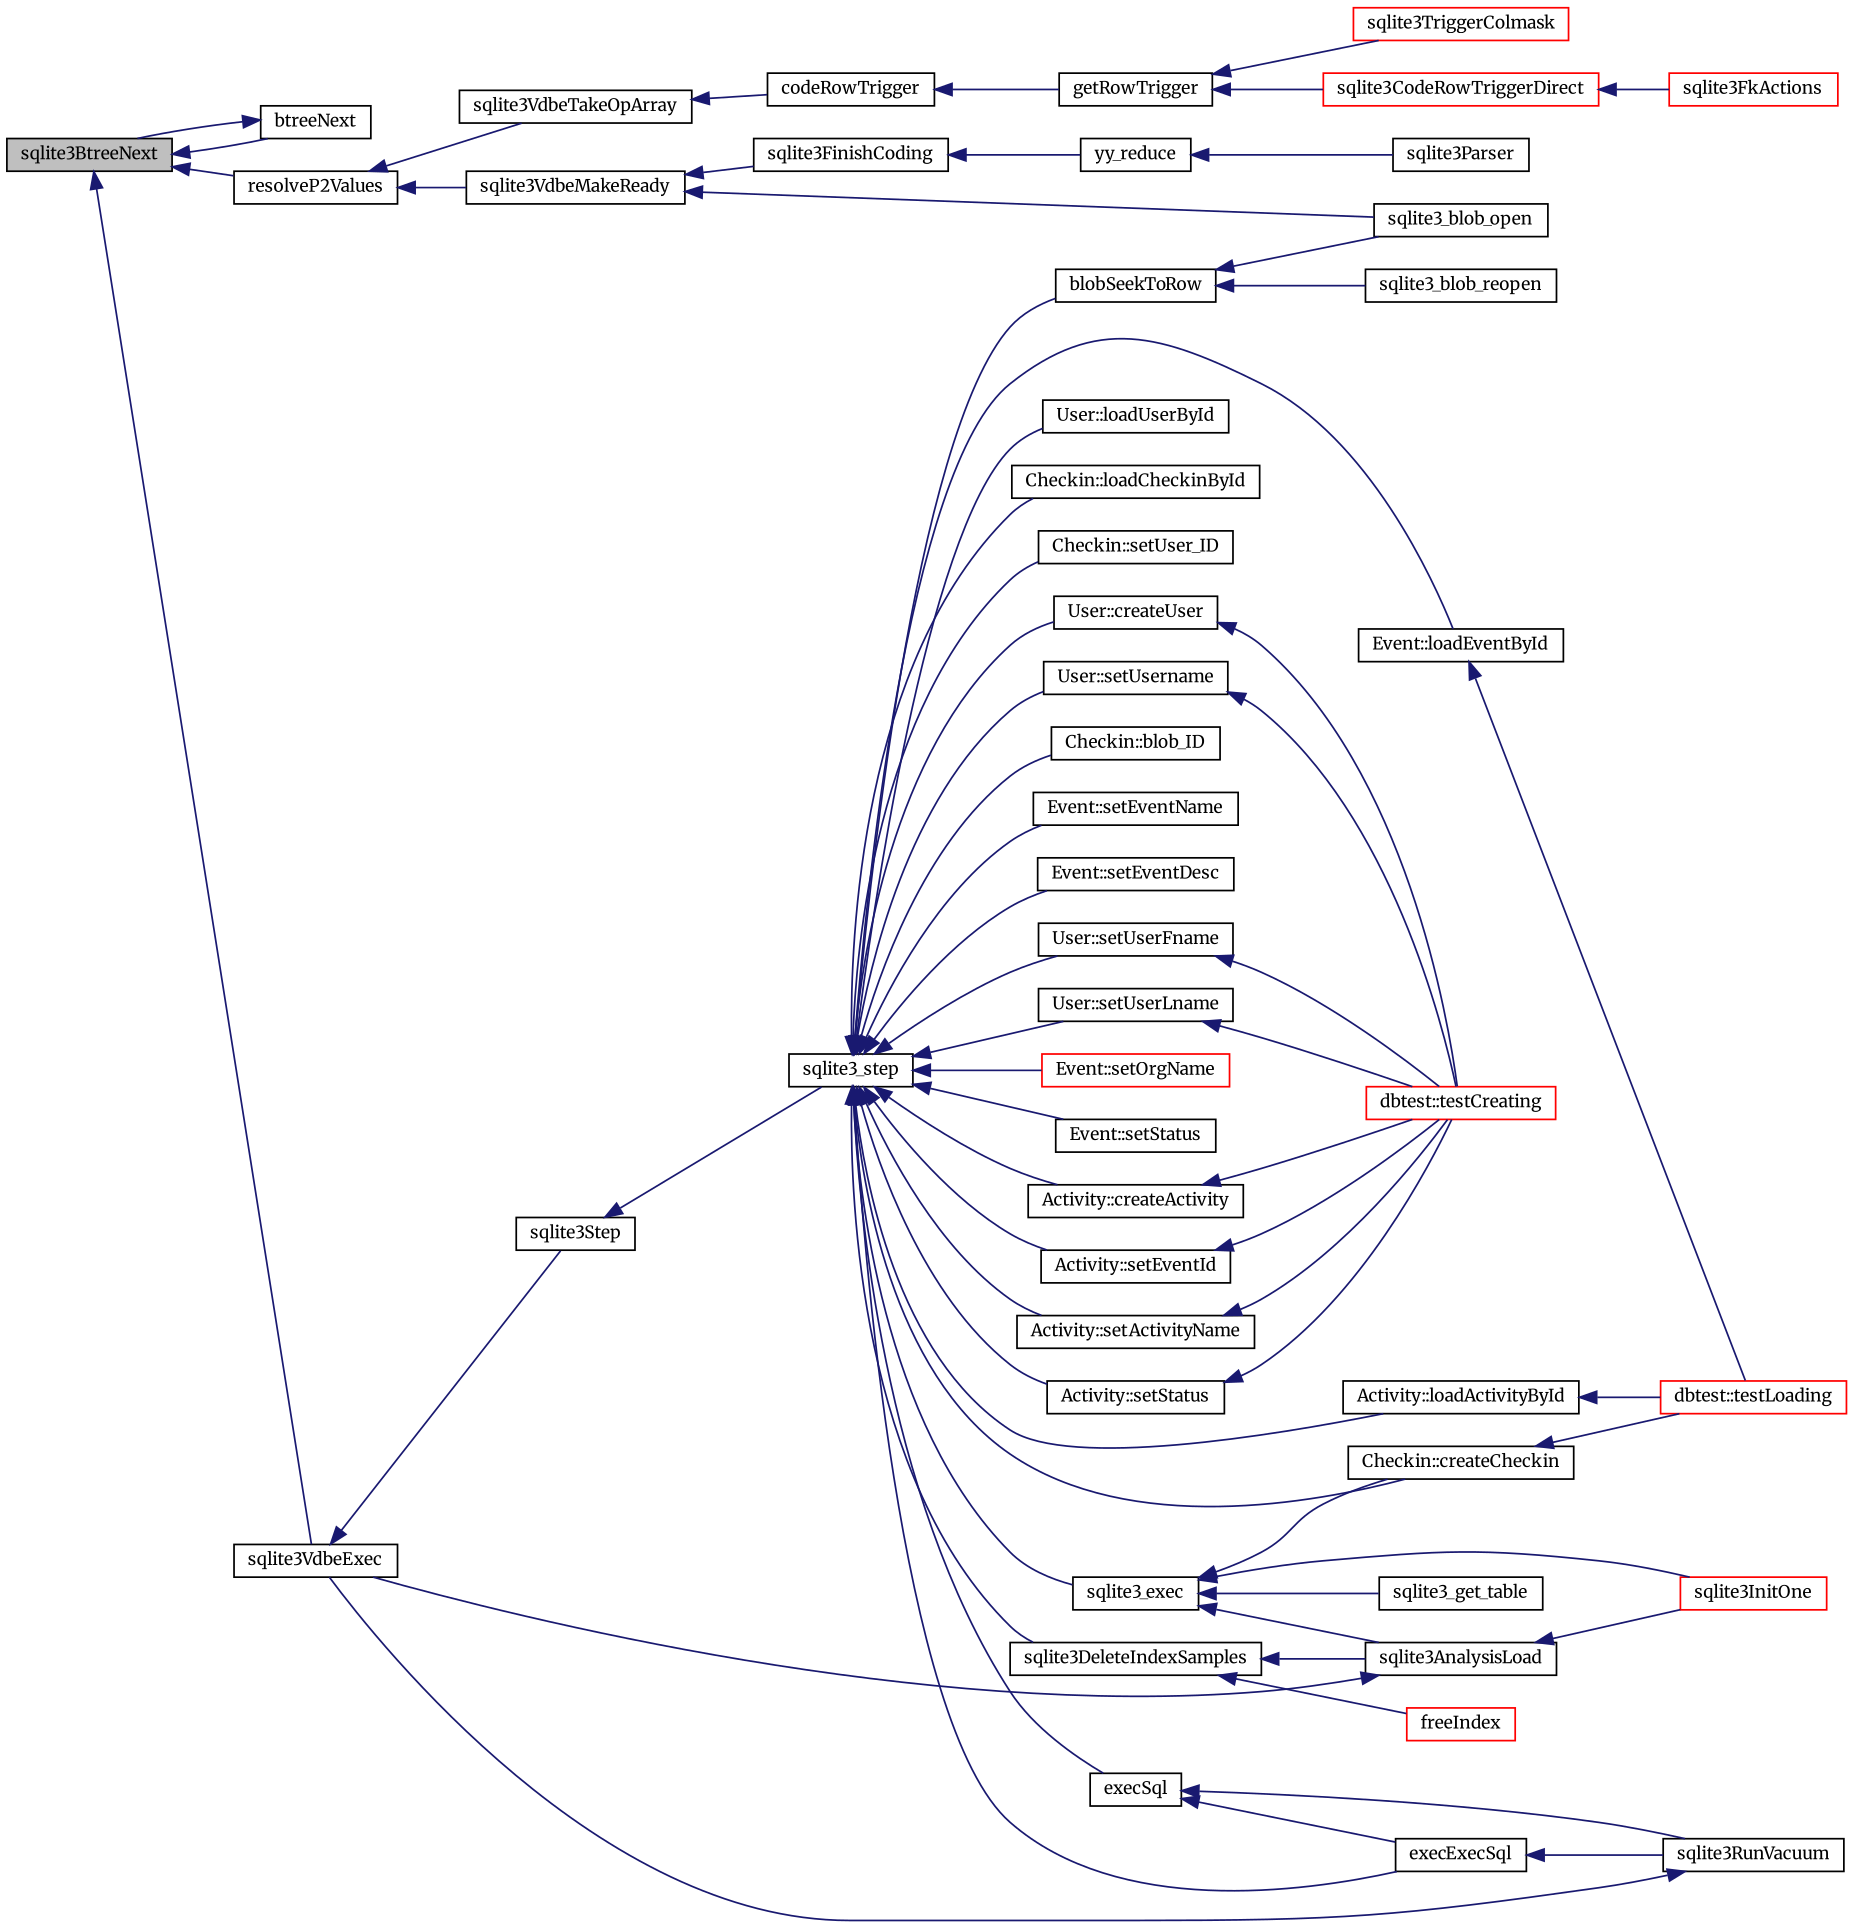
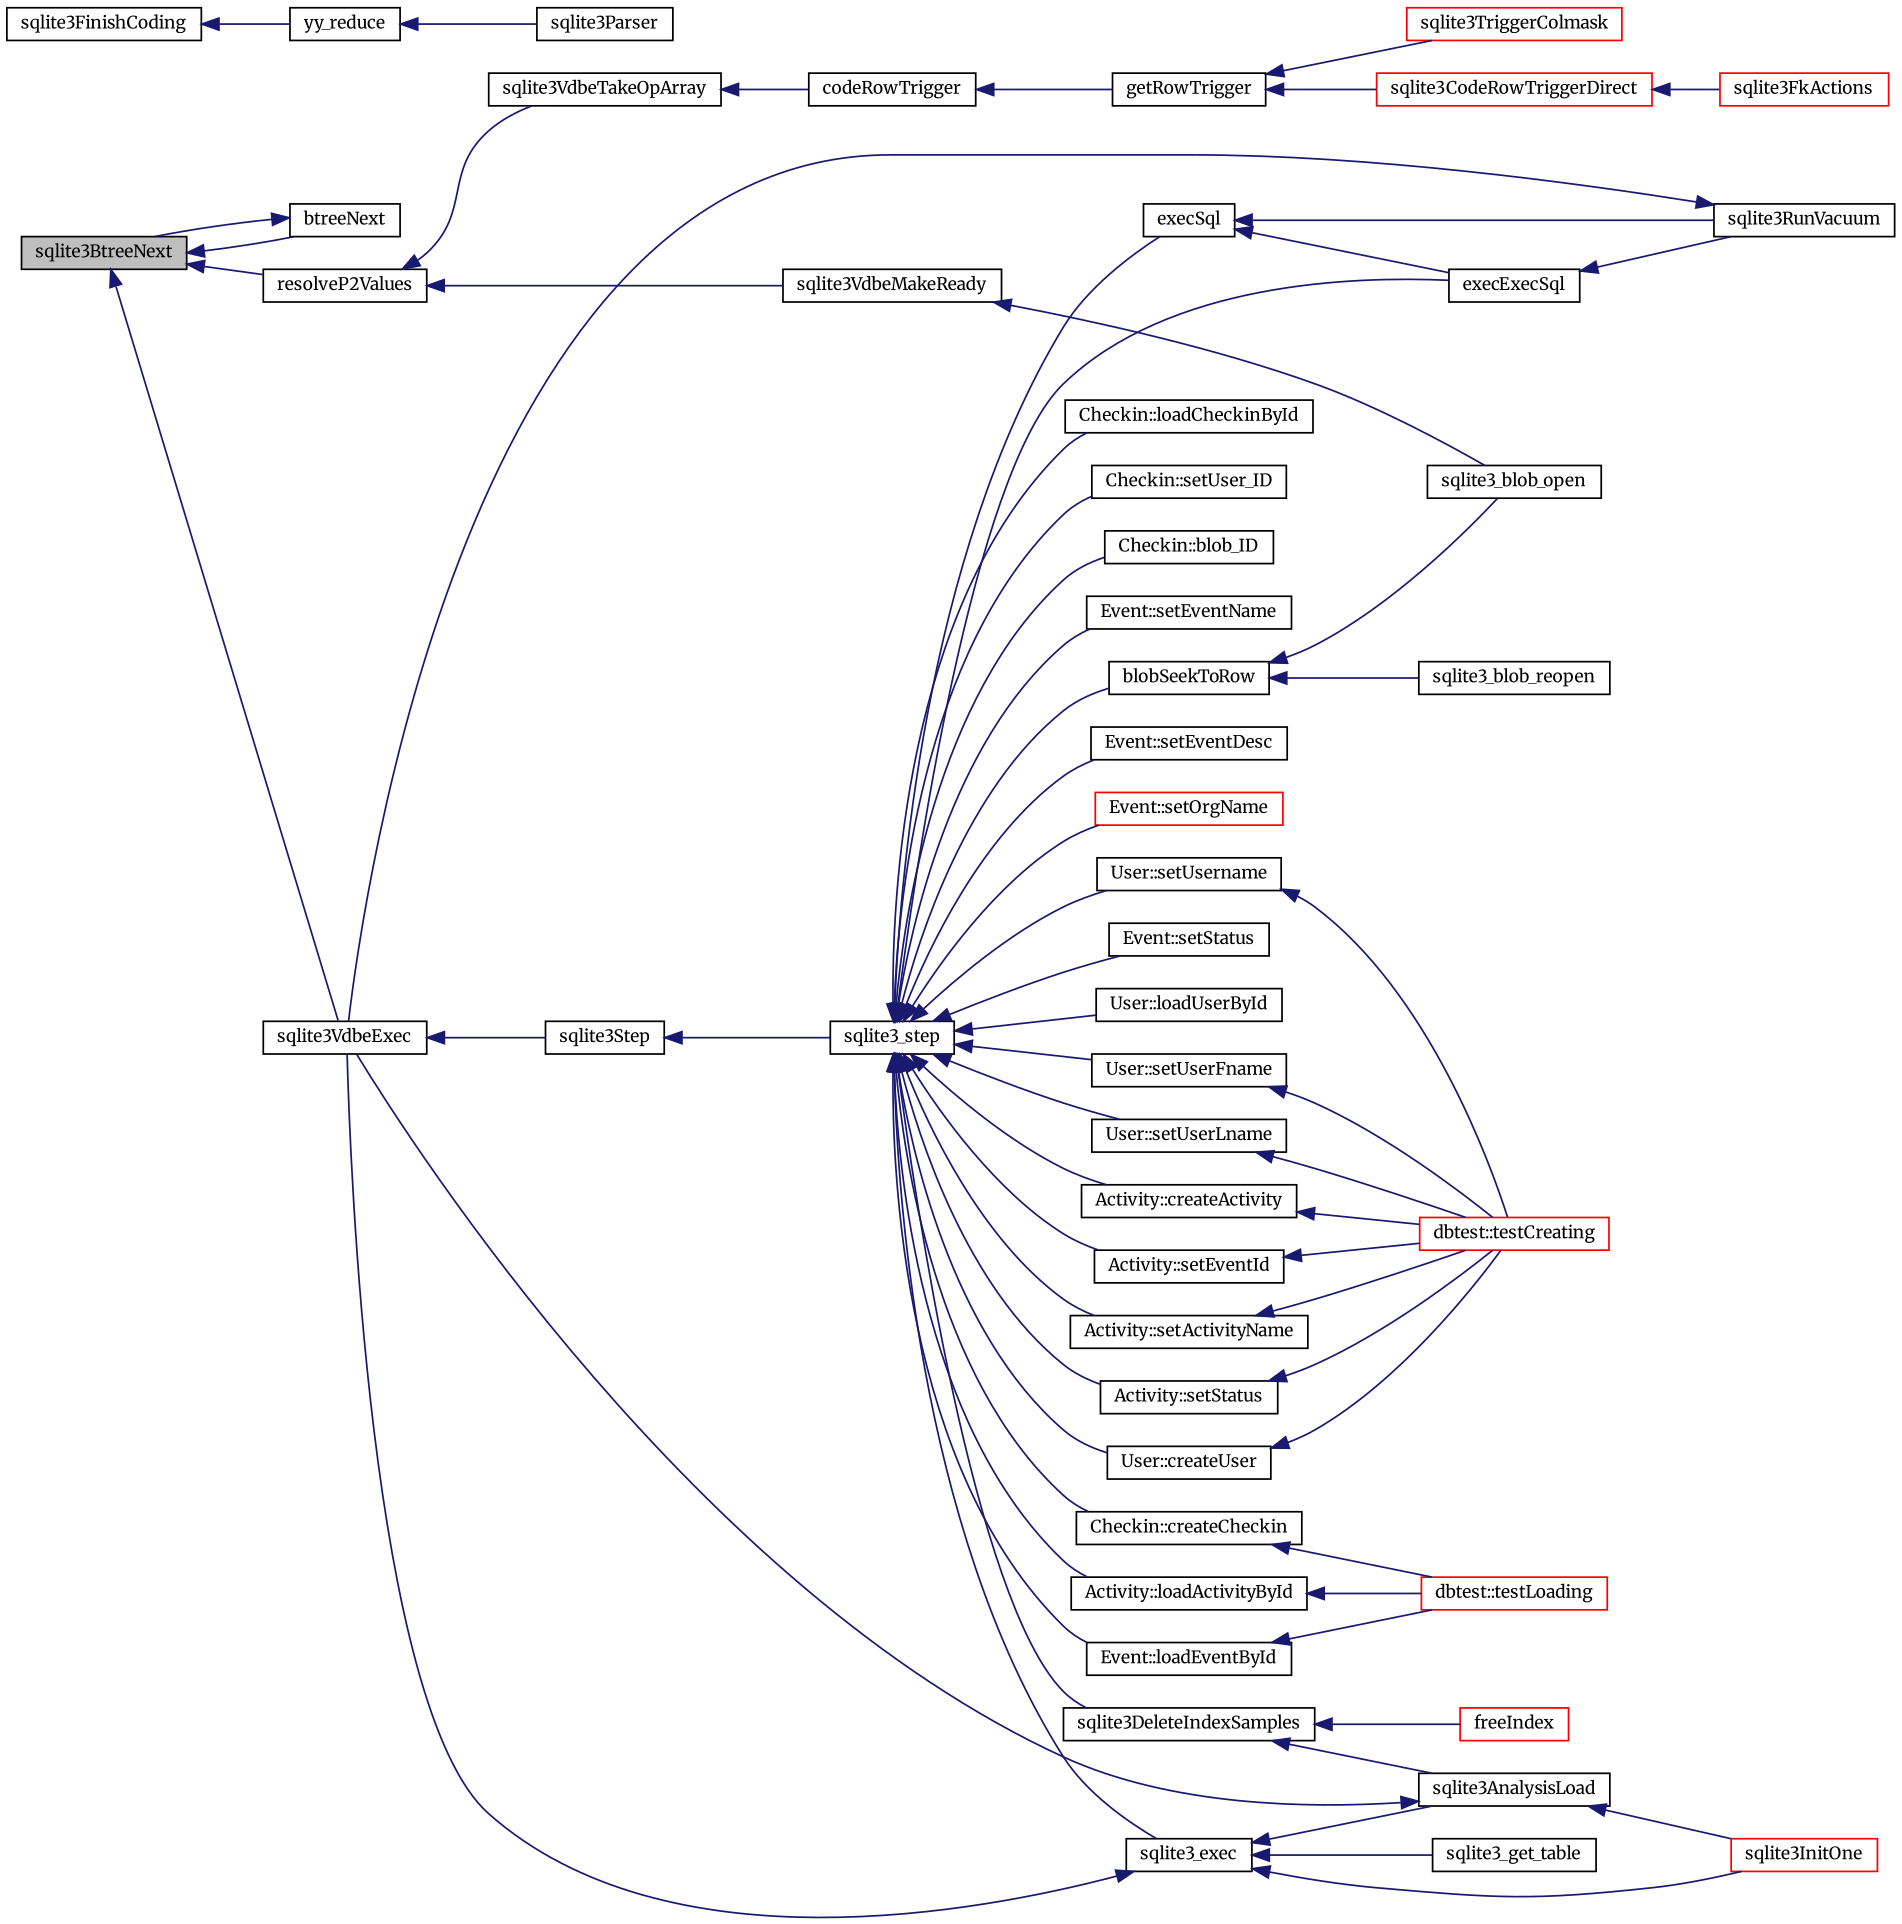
(728, 169) -> none
(1299, 1521) -> (453, 1761)
